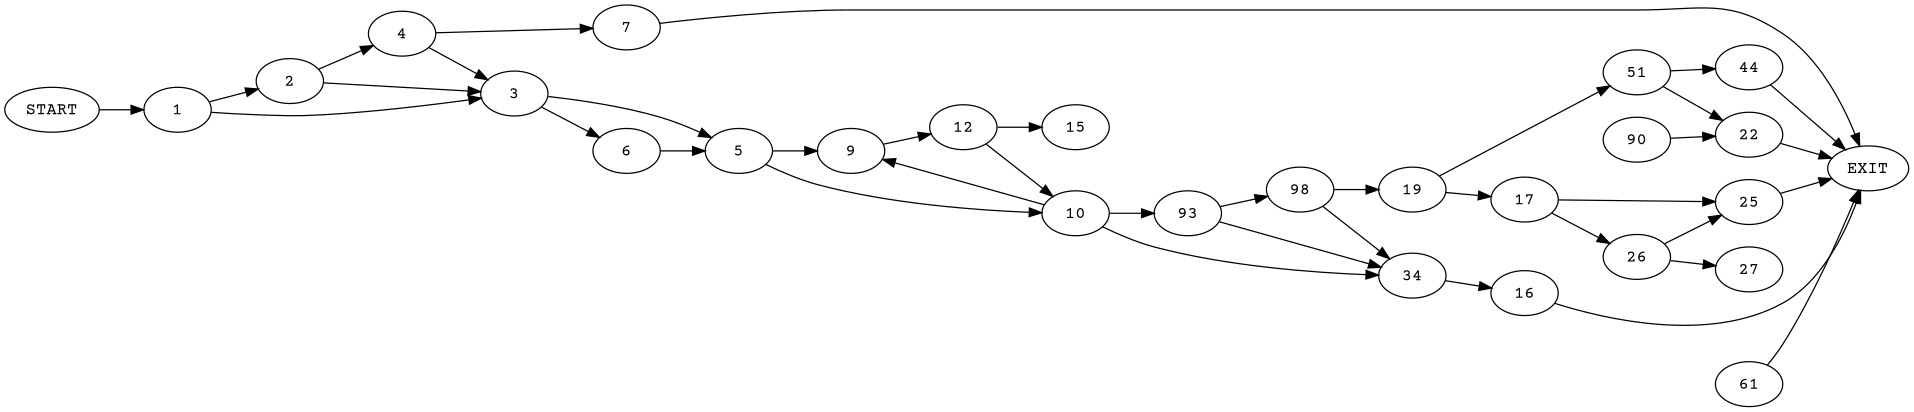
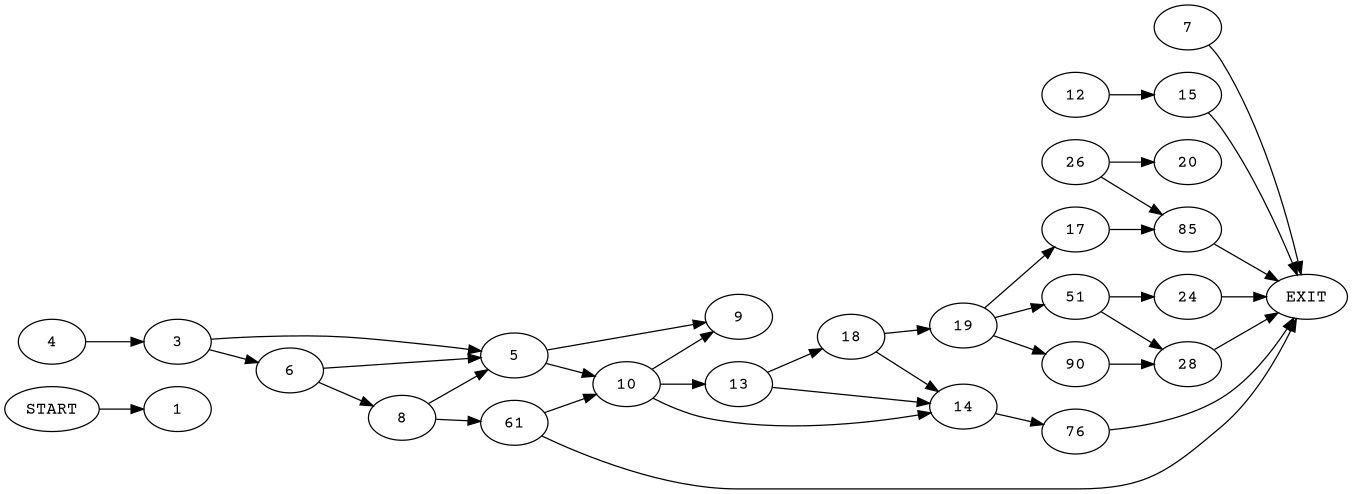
(508, 31) -> none
(1749, 67) -> (1188, 297)
(290, 81) -> none
(340, 114) -> none
(1749, 135) -> (1188, 364)
(901, 140) -> none
(1014, 166) -> (564, 406)
none -> (1256, 185)
(1300, 190) -> (851, 337)
(1749, 202) -> (1188, 229)
(1188, 213) -> (739, 384)
(1575, 225) -> none
(1749, 269) -> (1188, 162)
(1412, 276) -> (963, 407)
(1525, 293) -> (1076, 432)
none -> (1013, 343)
none -> (402, 418)
